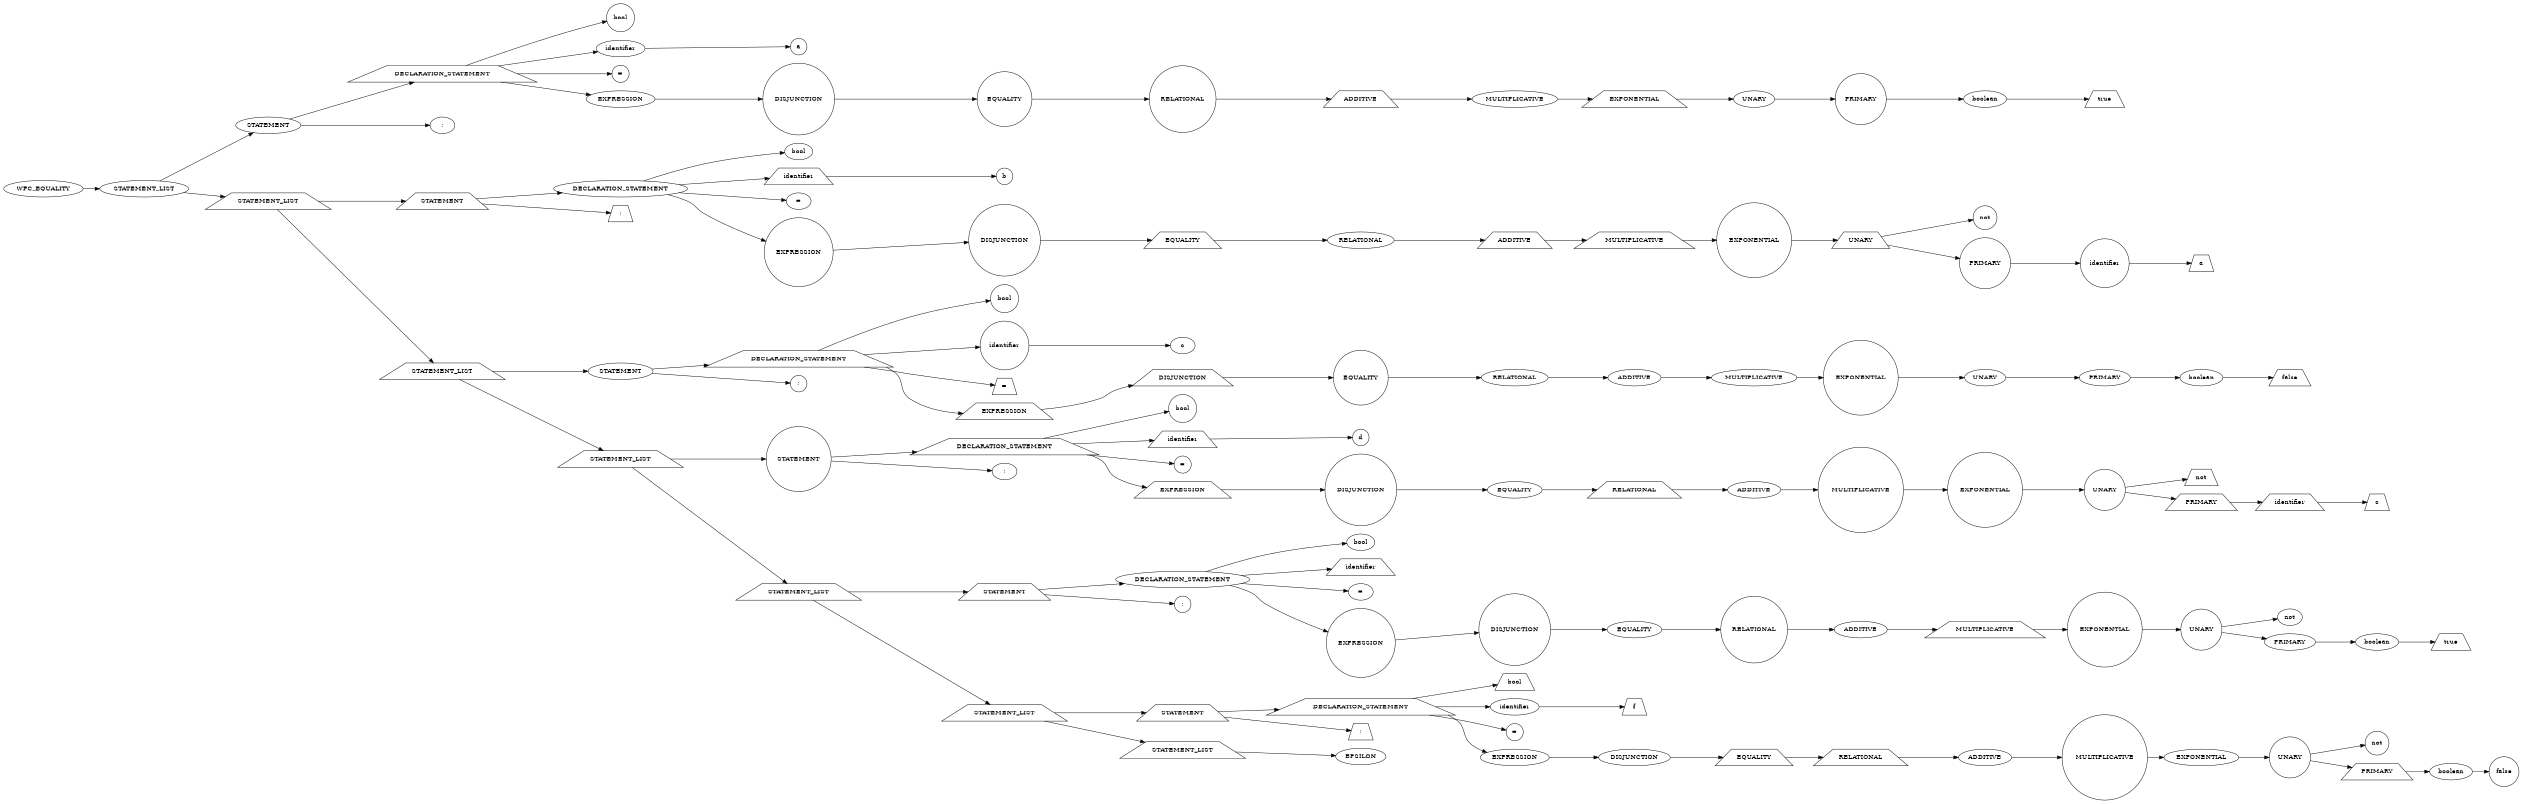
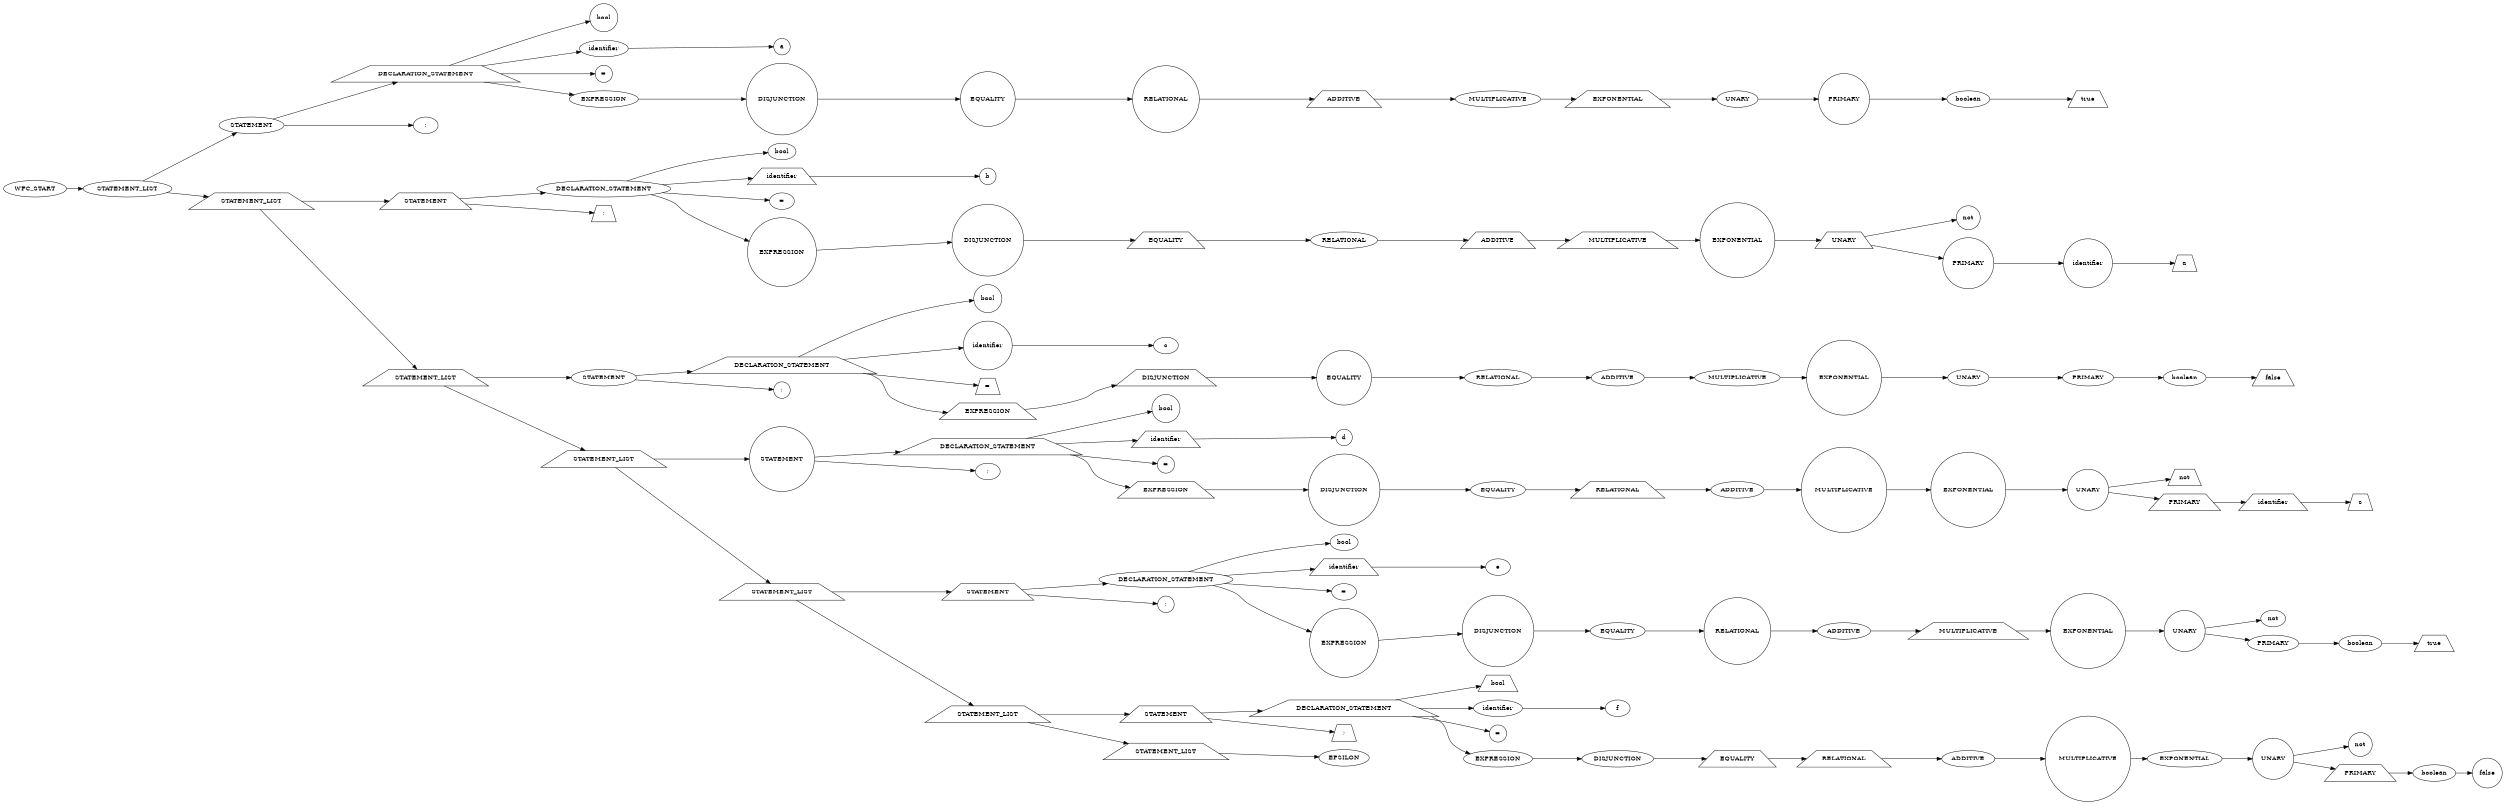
(43, 189) -> (35, 189)
none -> (1498, 567)
(1634, 707) -> (1618, 708)
